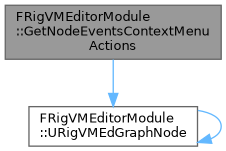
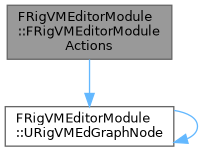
(113, 32) -> (90, 32)
